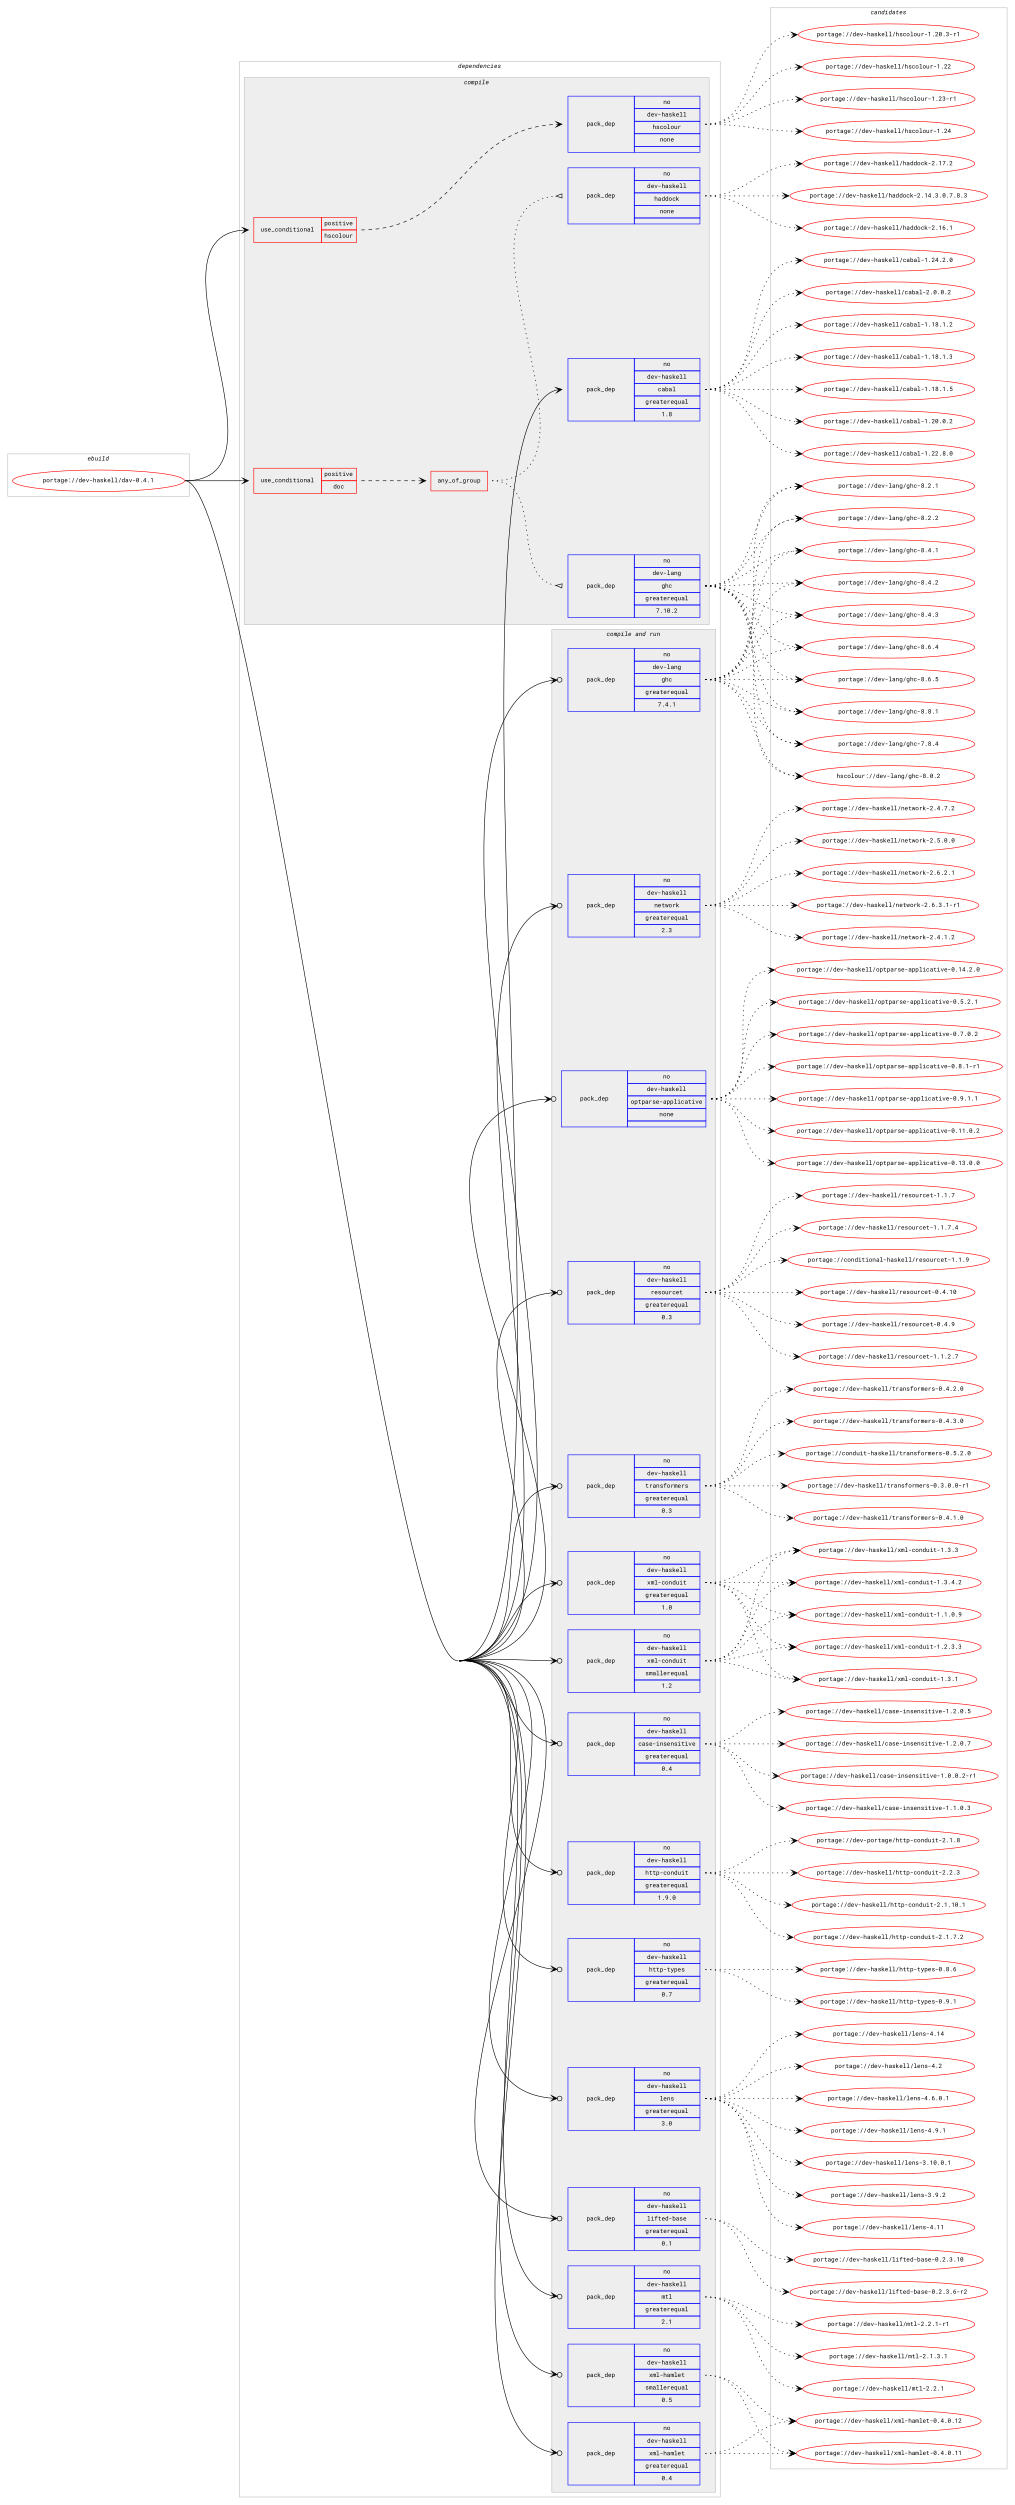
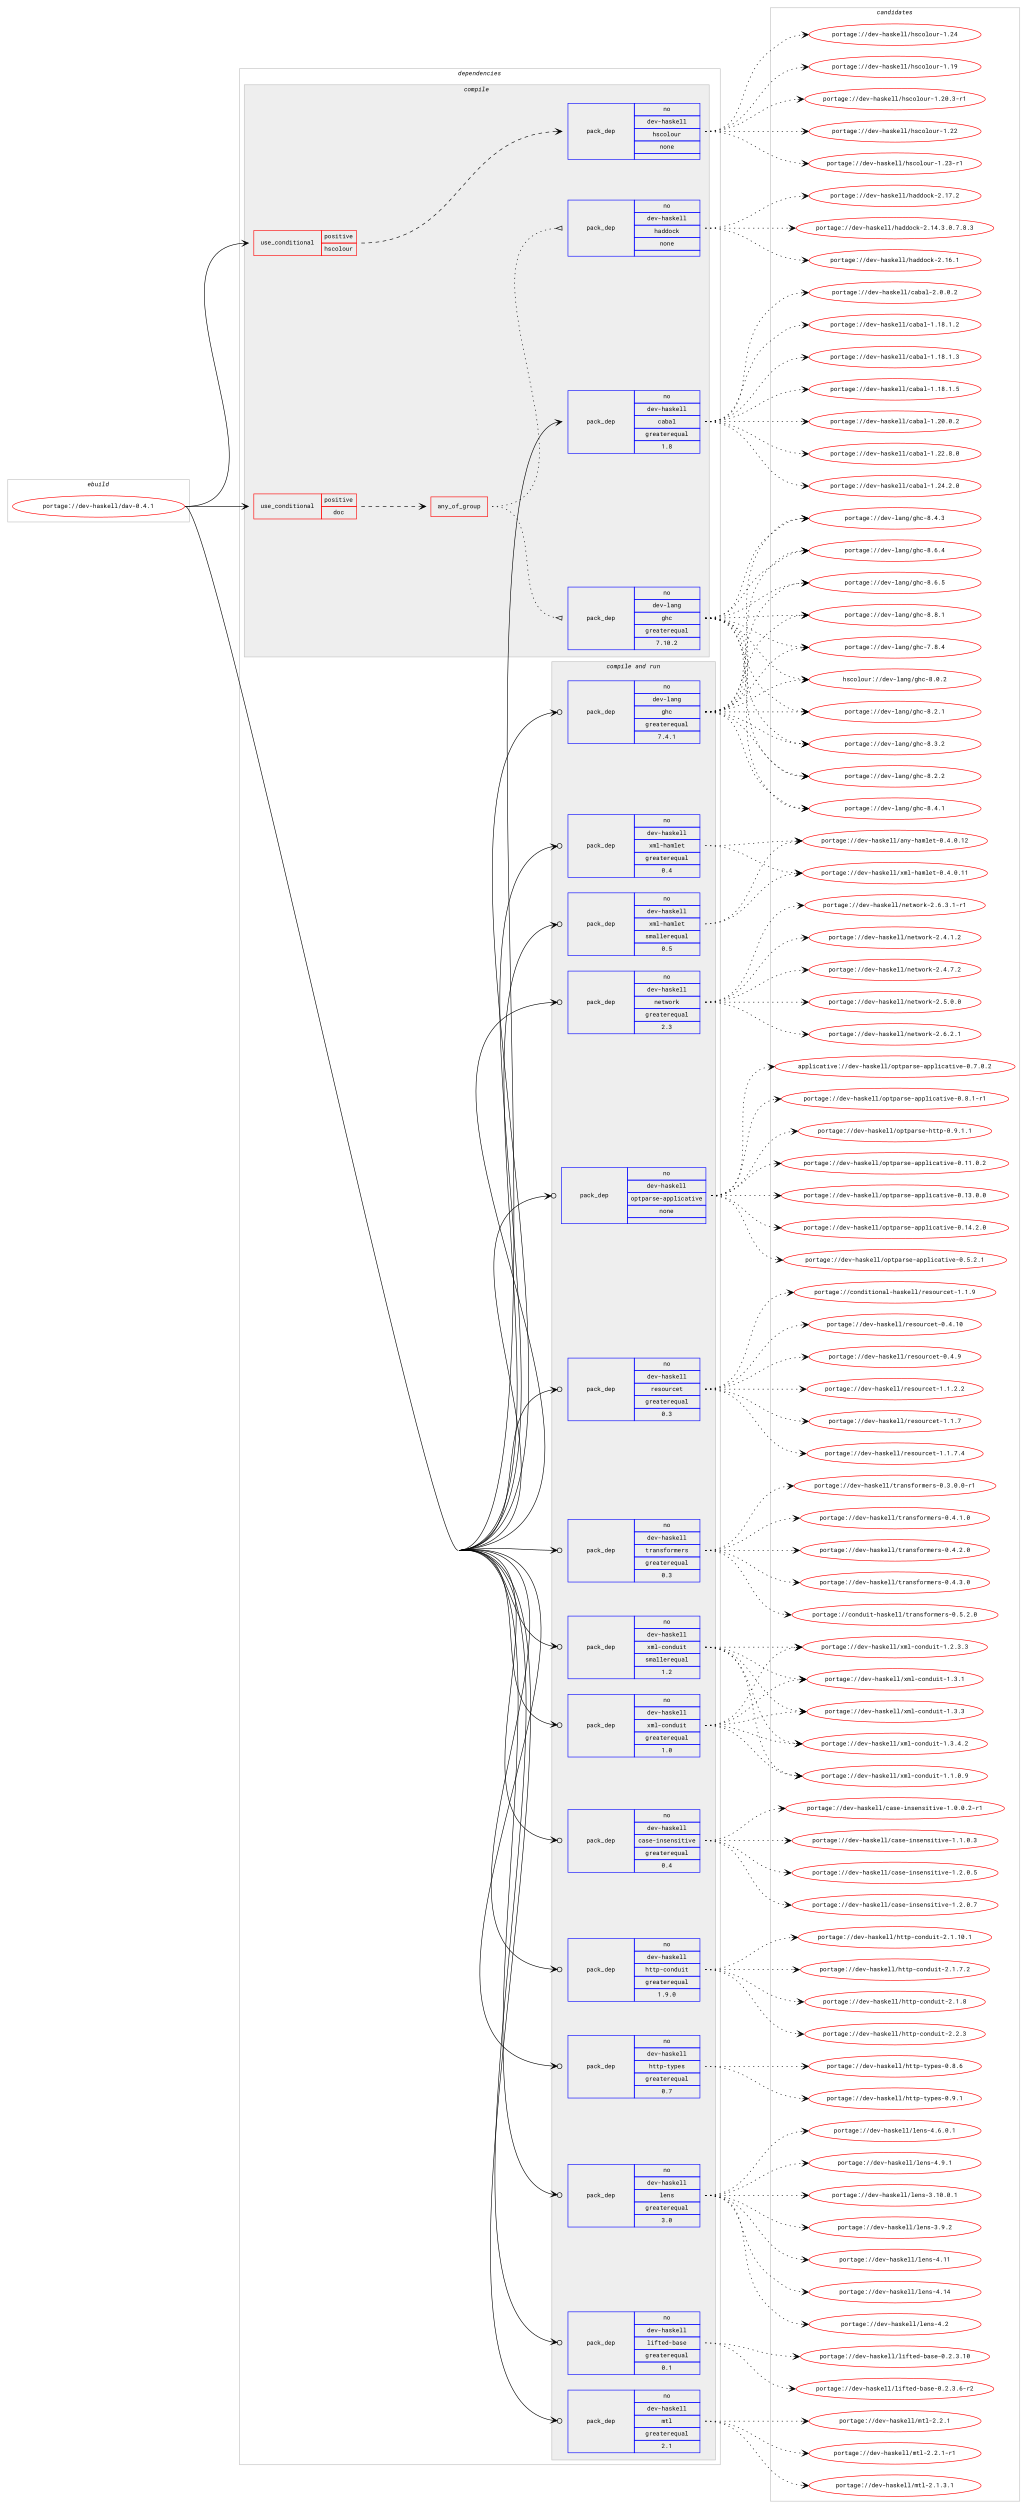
none -> (895, 67)
(889, 583) -> (895, 744)
(889, 1034) -> (895, 1067)
(889, 1099) -> (895, 1131)
(889, 1357) -> (895, 1389)
(889, 1841) -> (895, 2002)
(889, 2421) -> (895, 841)
